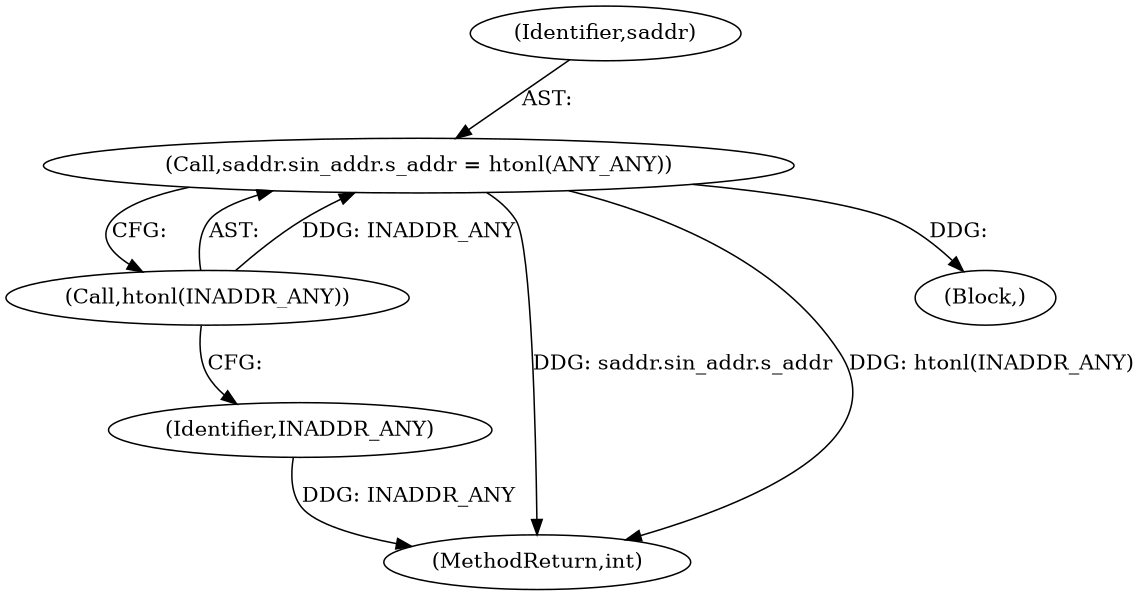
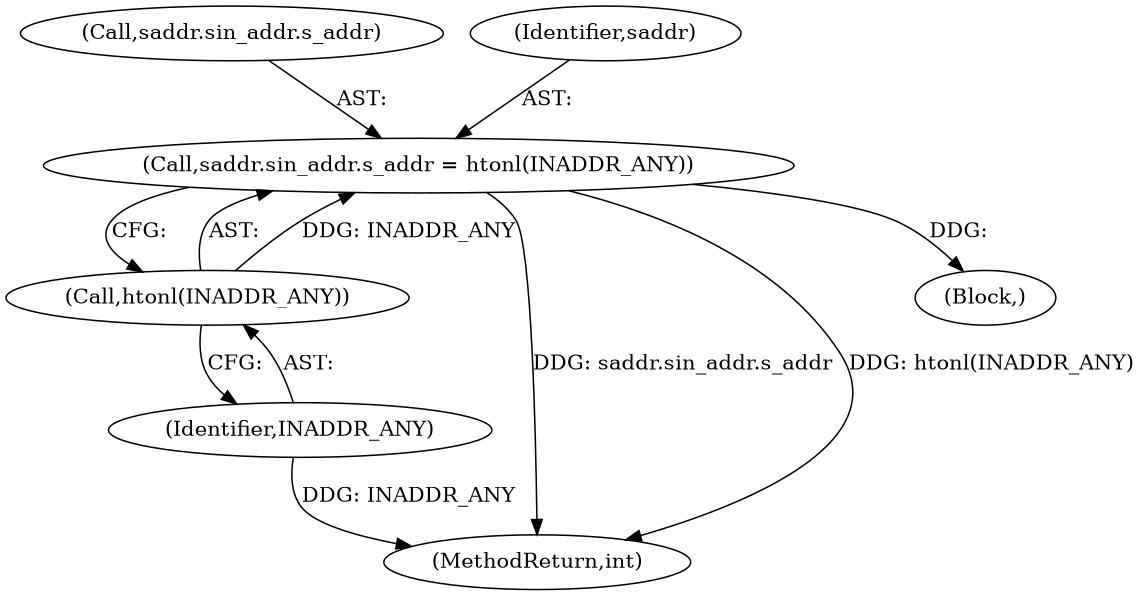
none -> (232, 33)
(419, 166) -> (419, 166)
none -> (278, 366)
